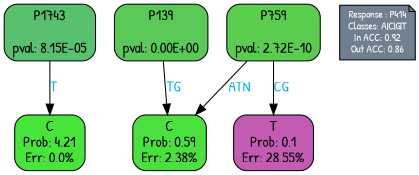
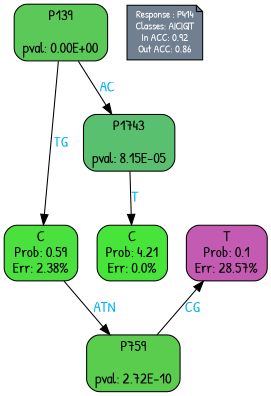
none -> (92, 83)
(225, 84) -> (84, 304)
(274, 143) -> (227, 253)
